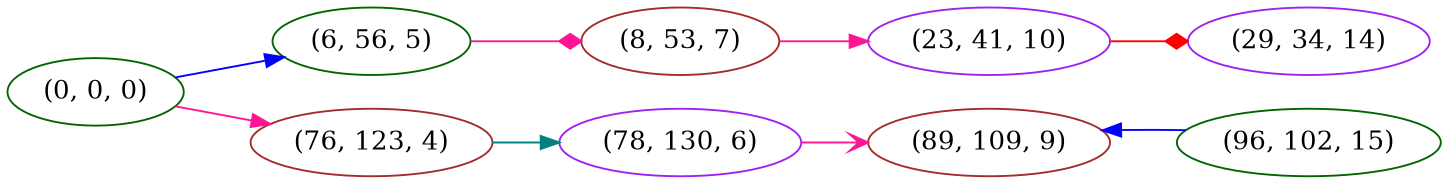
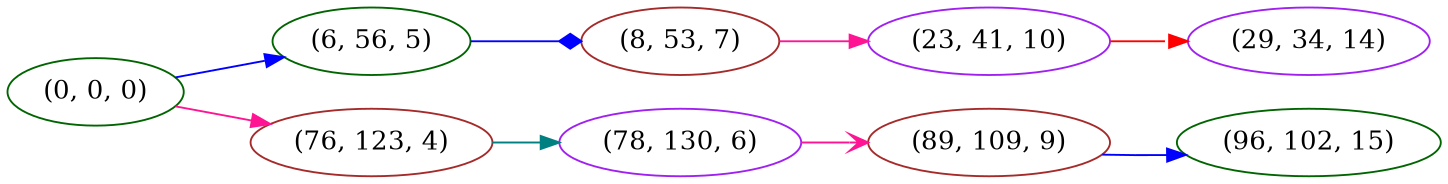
(515, 41) -> (515, 41)
(1138, 41) -> (1138, 41)
(1154, 130) -> (1135, 155)
